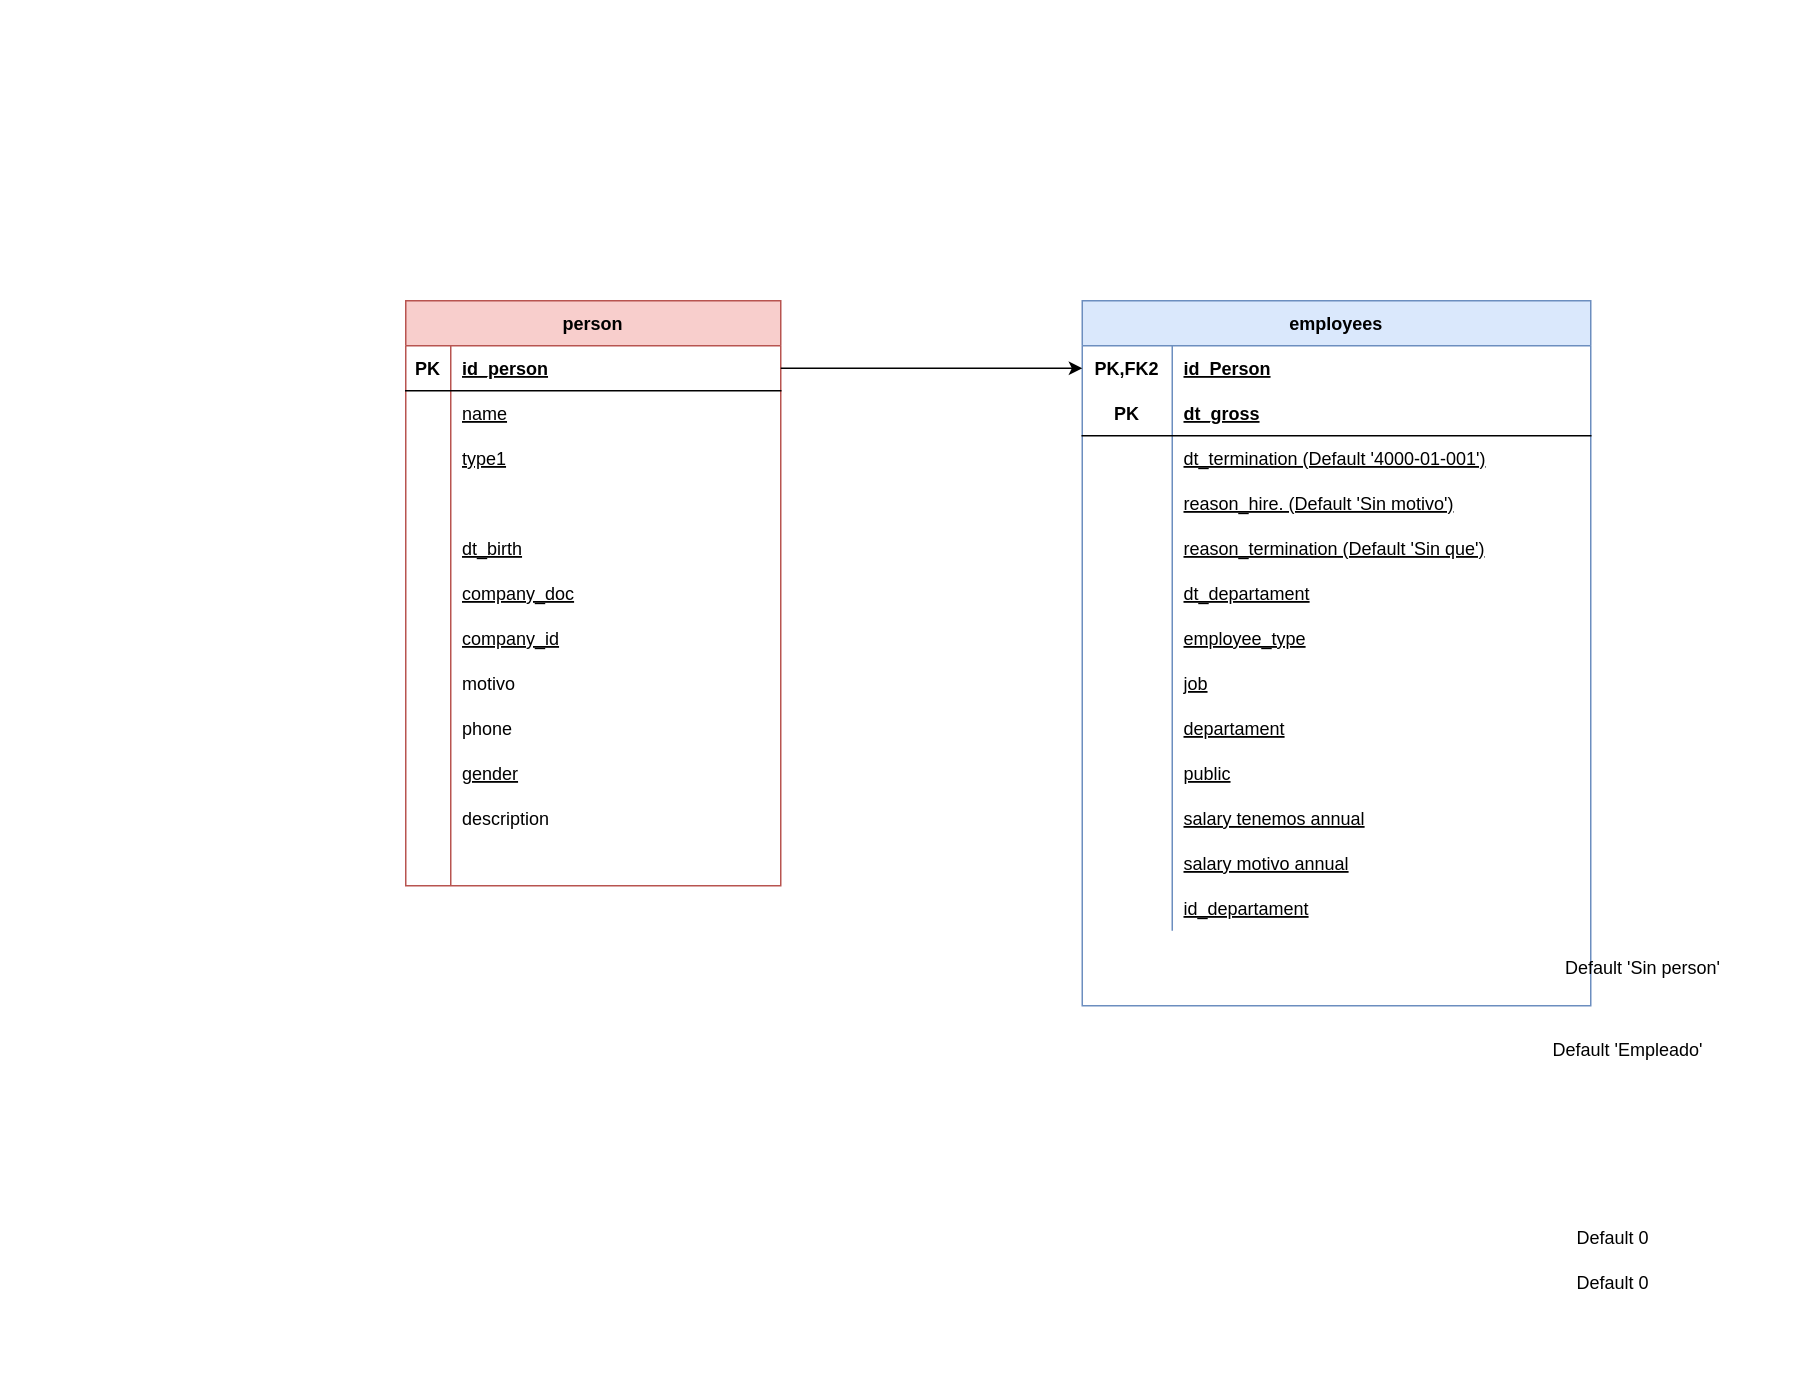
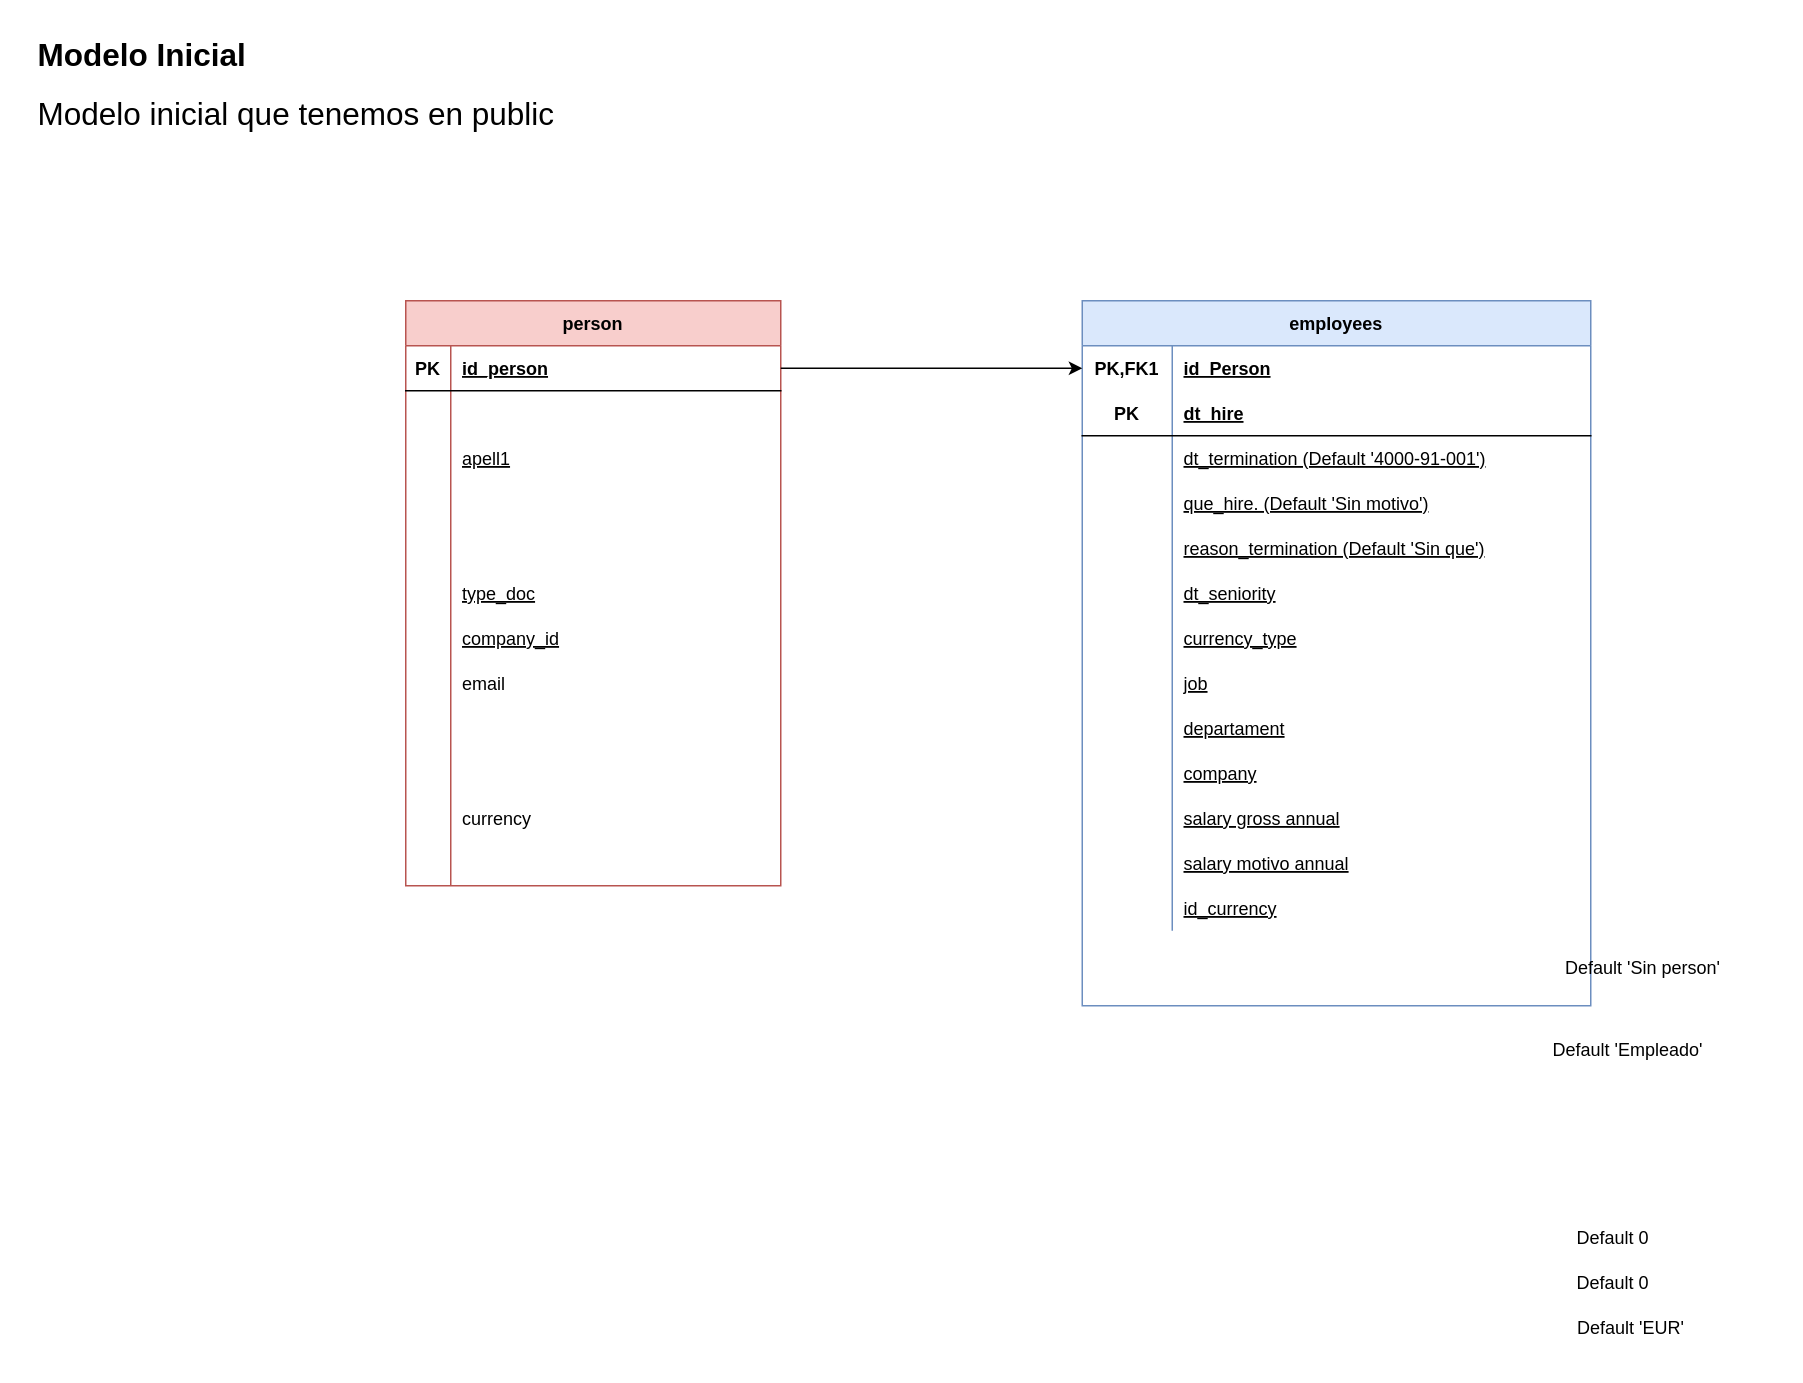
none -> (833, 121)
(1127, 369) -> (1127, 369)
(616, 413) -> none
(1224, 414) -> (1216, 414)
(487, 459) -> (488, 459)
(1359, 459) -> (1359, 459)
(1337, 504) -> (1321, 504)
(616, 548) -> none
(517, 594) -> (502, 594)
(1254, 594) -> (1239, 594)
(1247, 639) -> (1249, 639)
(490, 684) -> (483, 684)
(616, 728) -> none
(616, 773) -> none
(1209, 774) -> (1219, 774)
(513, 819) -> (502, 819)
(1280, 819) -> (1270, 819)
(1252, 909) -> (1237, 909)
none -> (1631, 1328)
